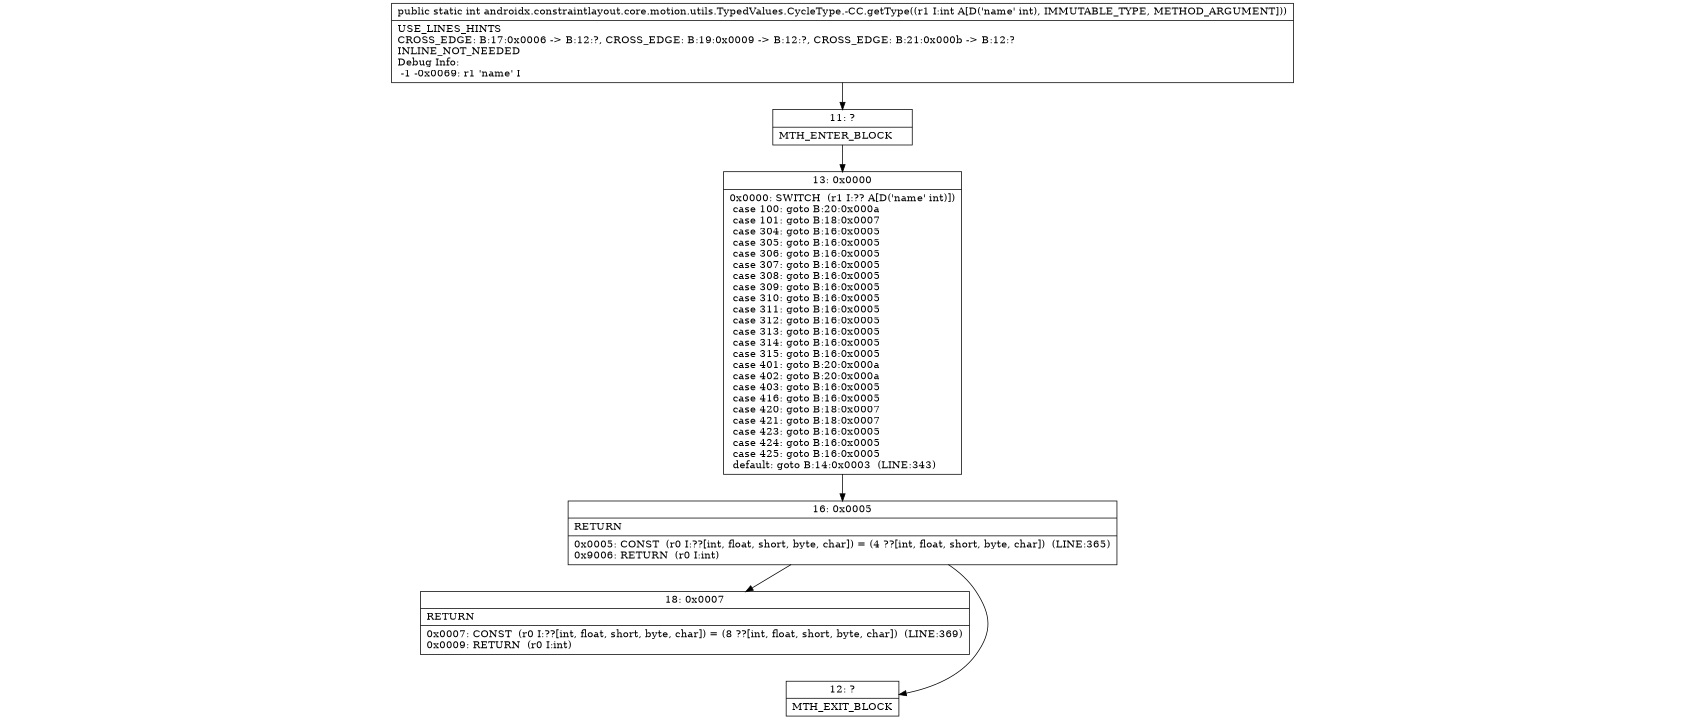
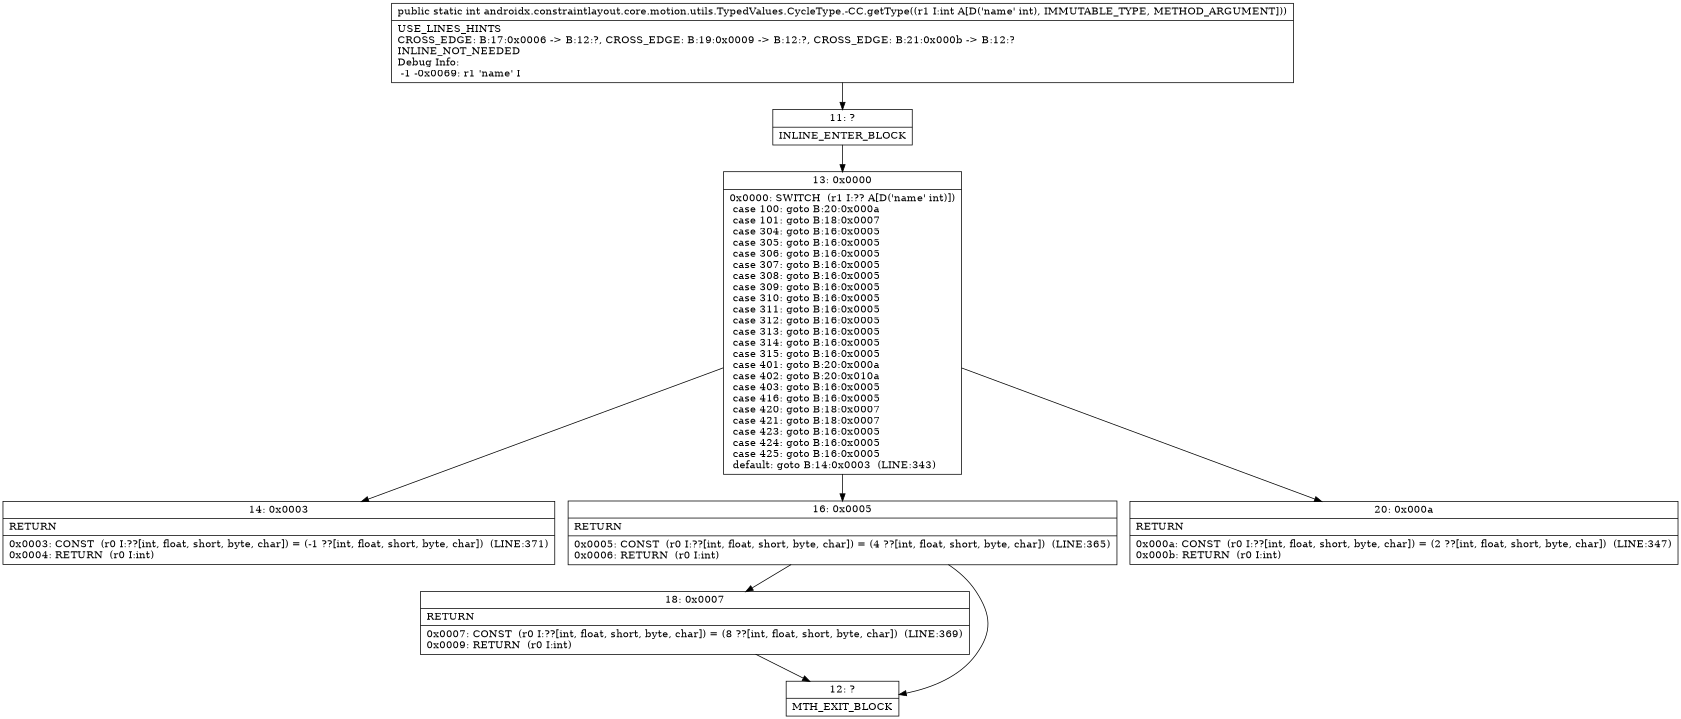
(836, 136) -> (843, 136)
(805, 376) -> (805, 376)
none -> (279, 533)
none -> (1404, 533)
(649, 556) -> (649, 556)
none -> (779, 666)
